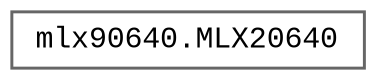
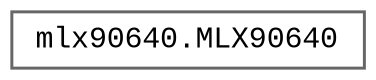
(188, 40) -> (188, 40)
